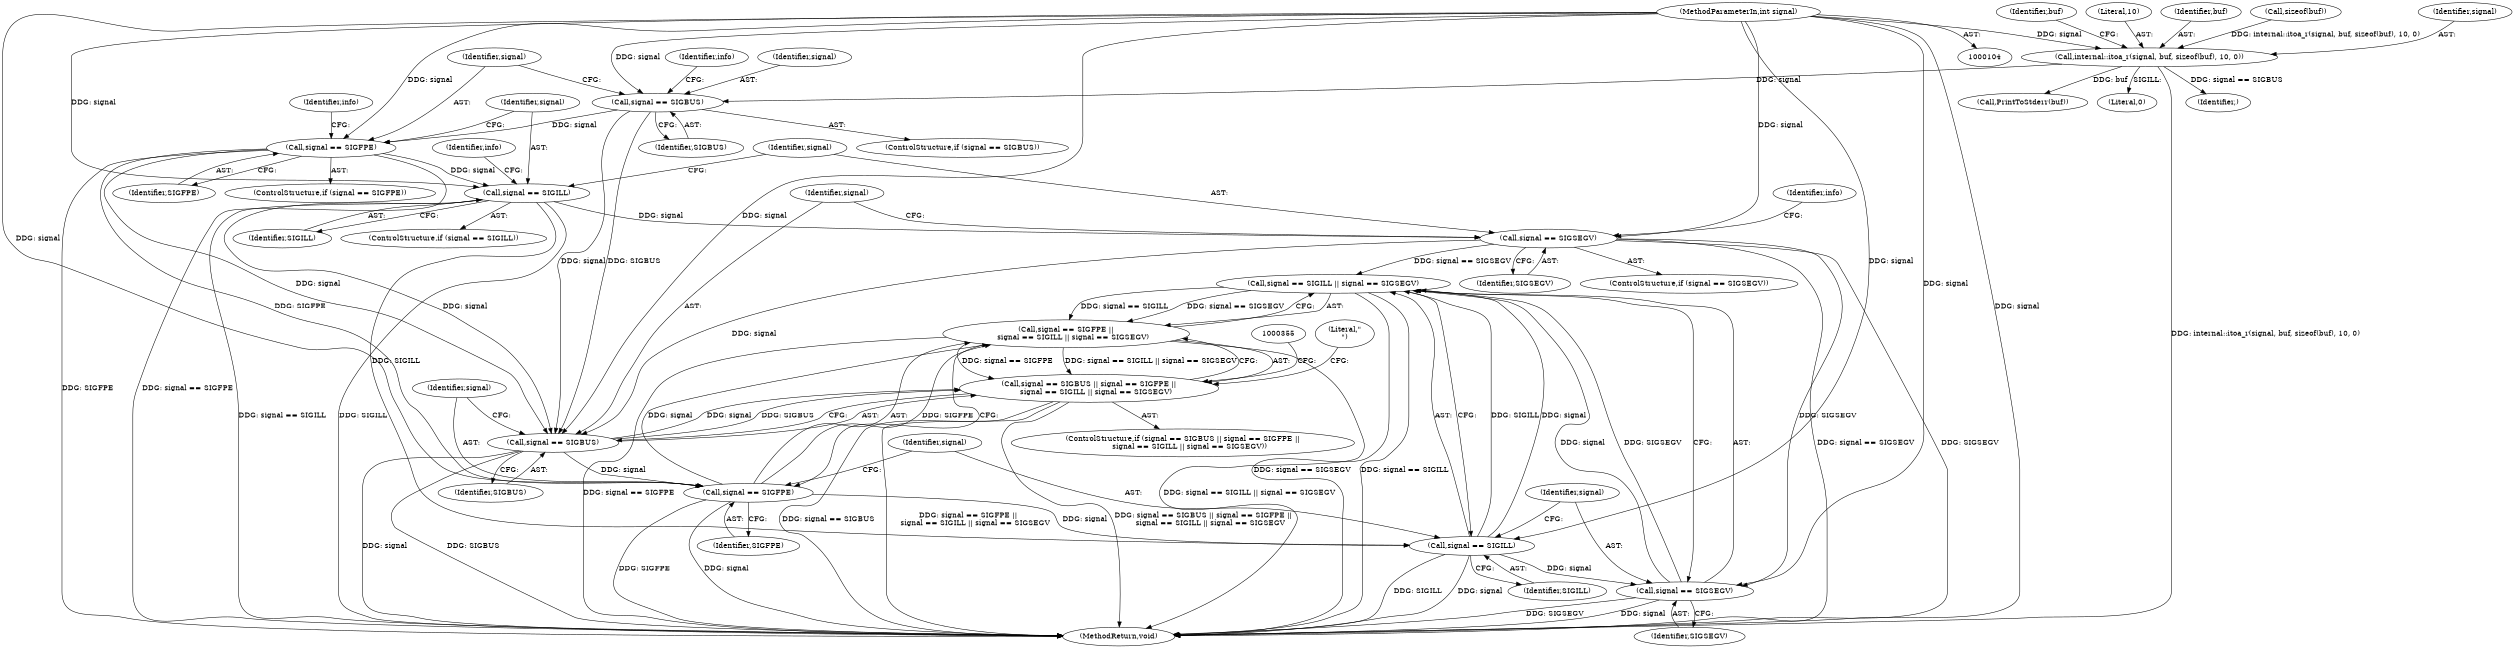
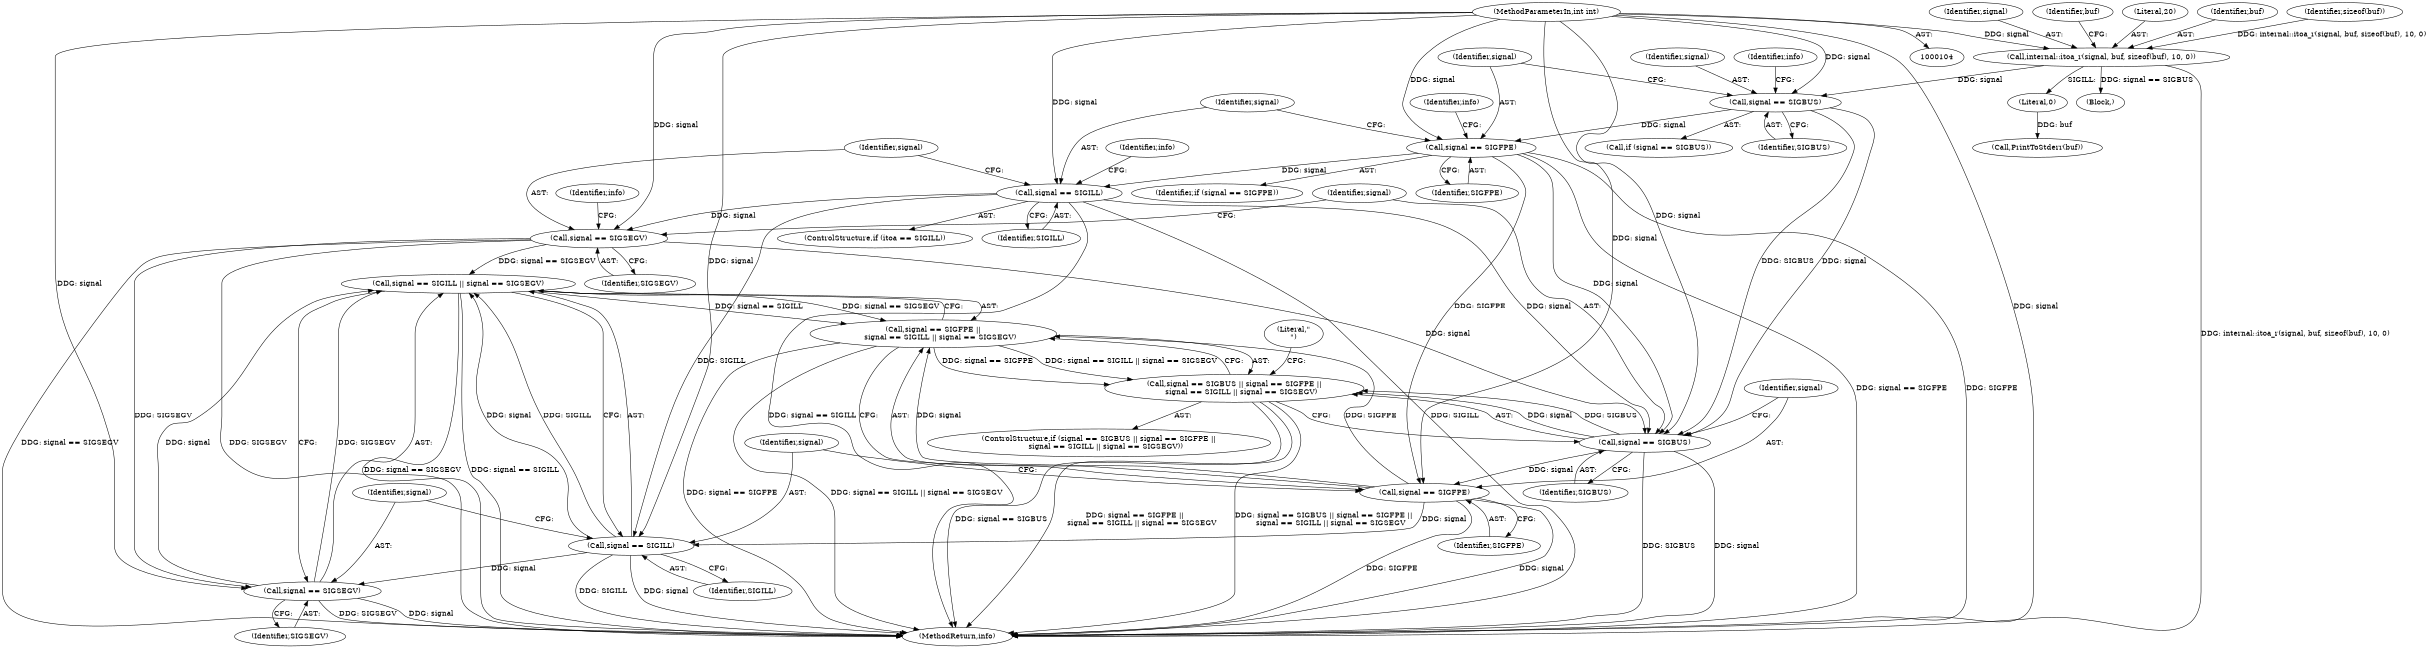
(1739, 12) -> (1546, 12)
(2119, 12) -> (2155, 12)
(2296, 12) -> (2345, 12)
(2086, 79) -> (2038, 123)
(2218, 103) -> (2101, 103)
(963, 148) -> (1659, 148)
(330, 193) -> (1217, 193)
(444, 239) -> (875, 239)
(1689, 284) -> none
(1279, 334) -> none
(1119, 637) -> (957, 637)
